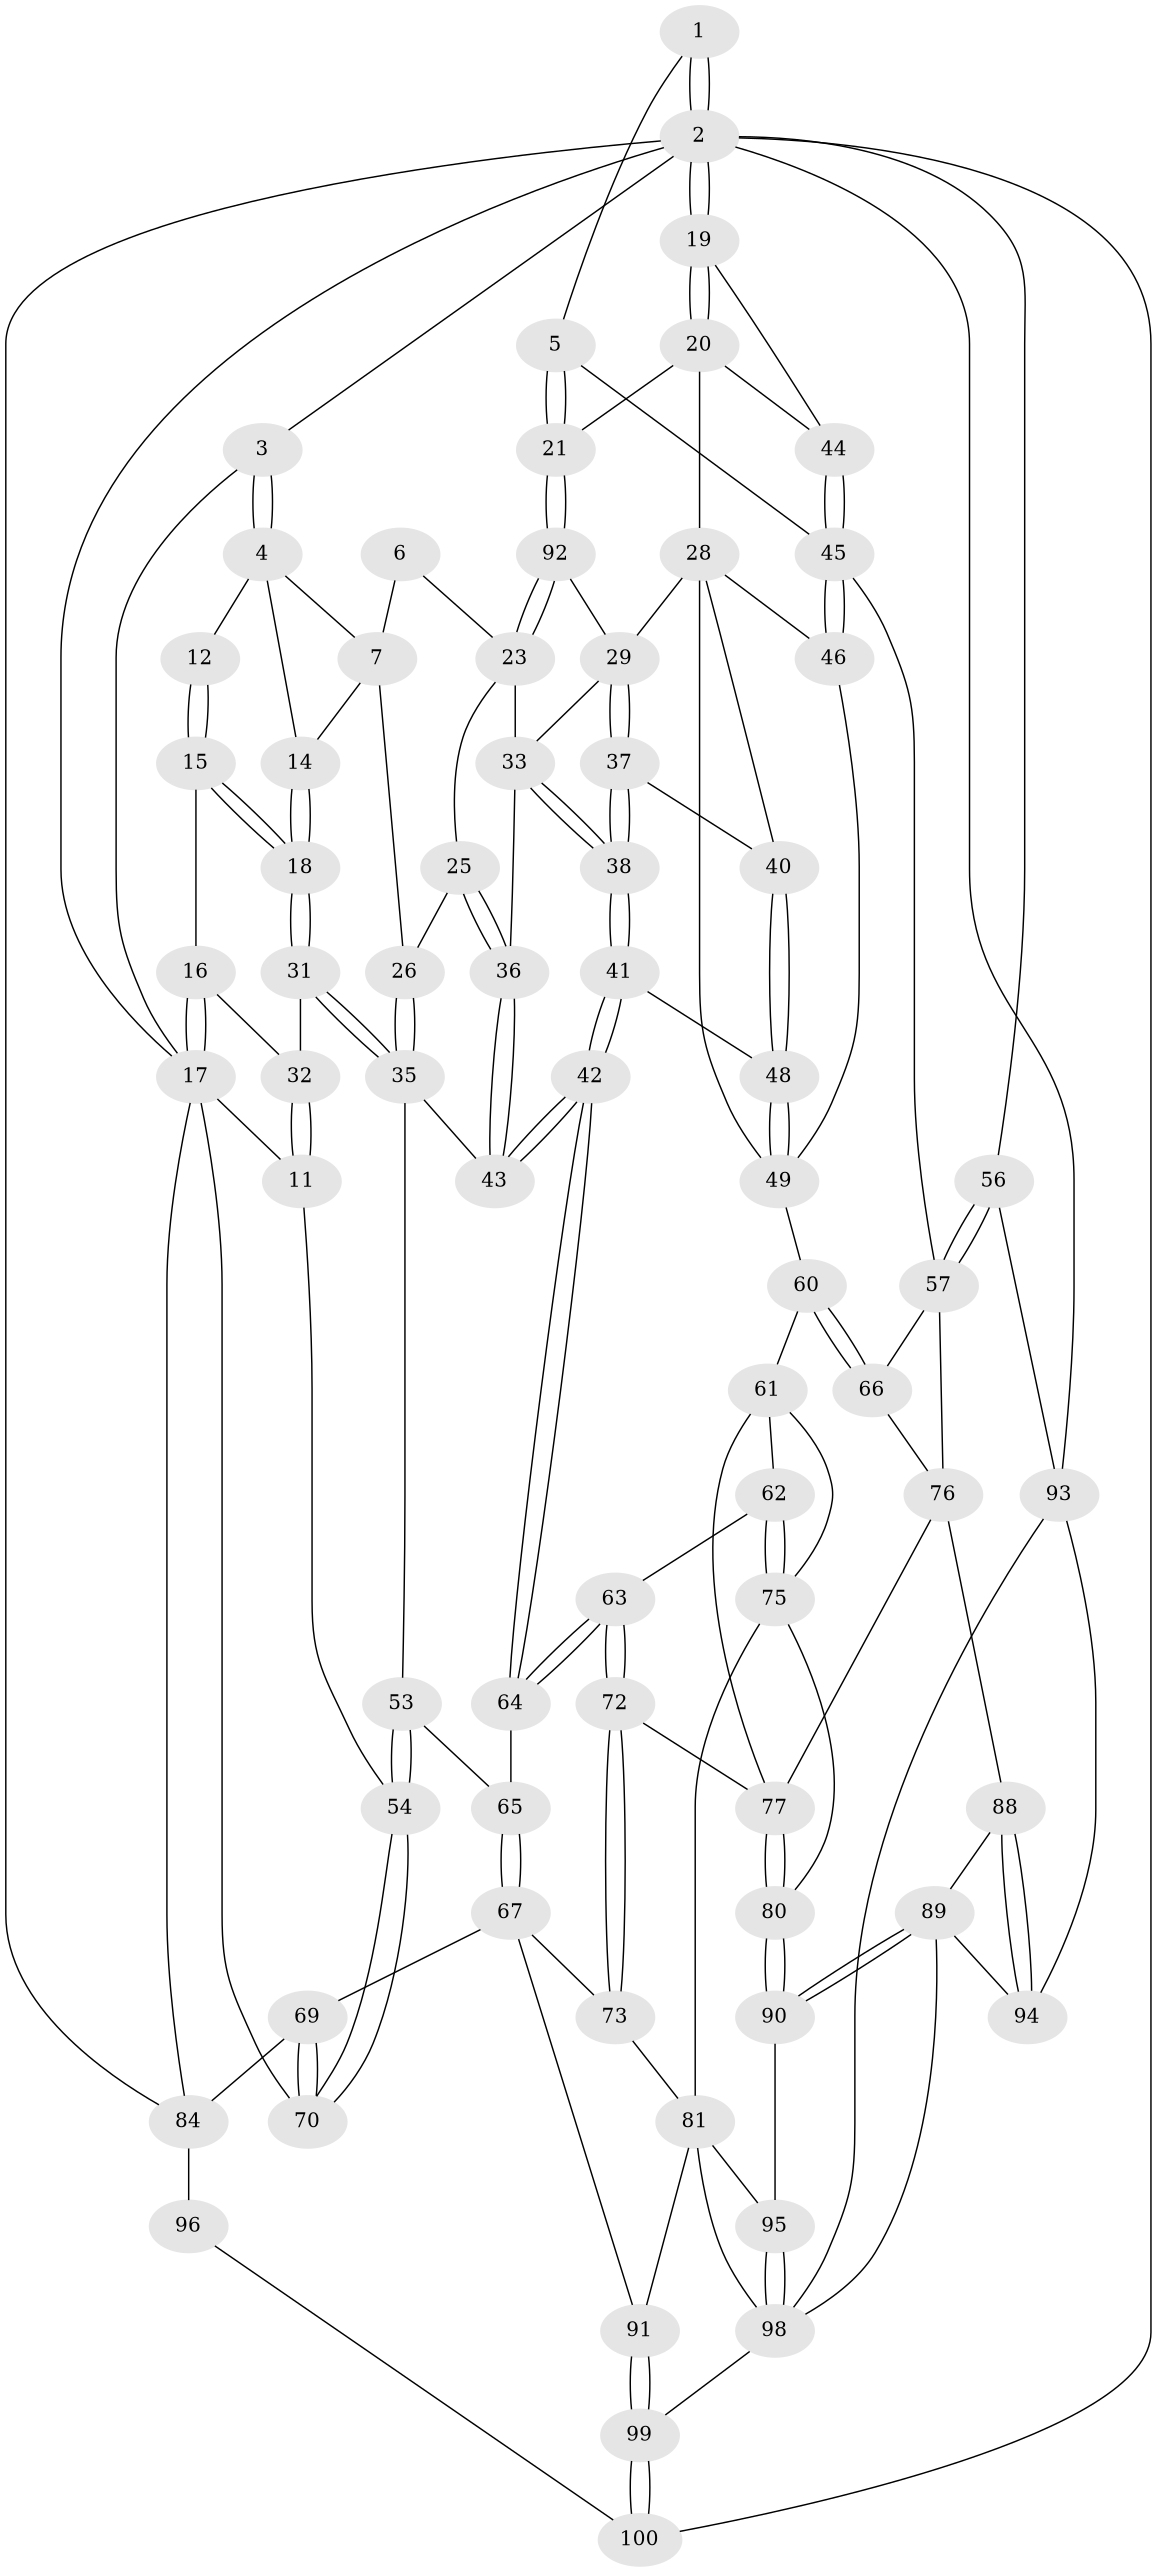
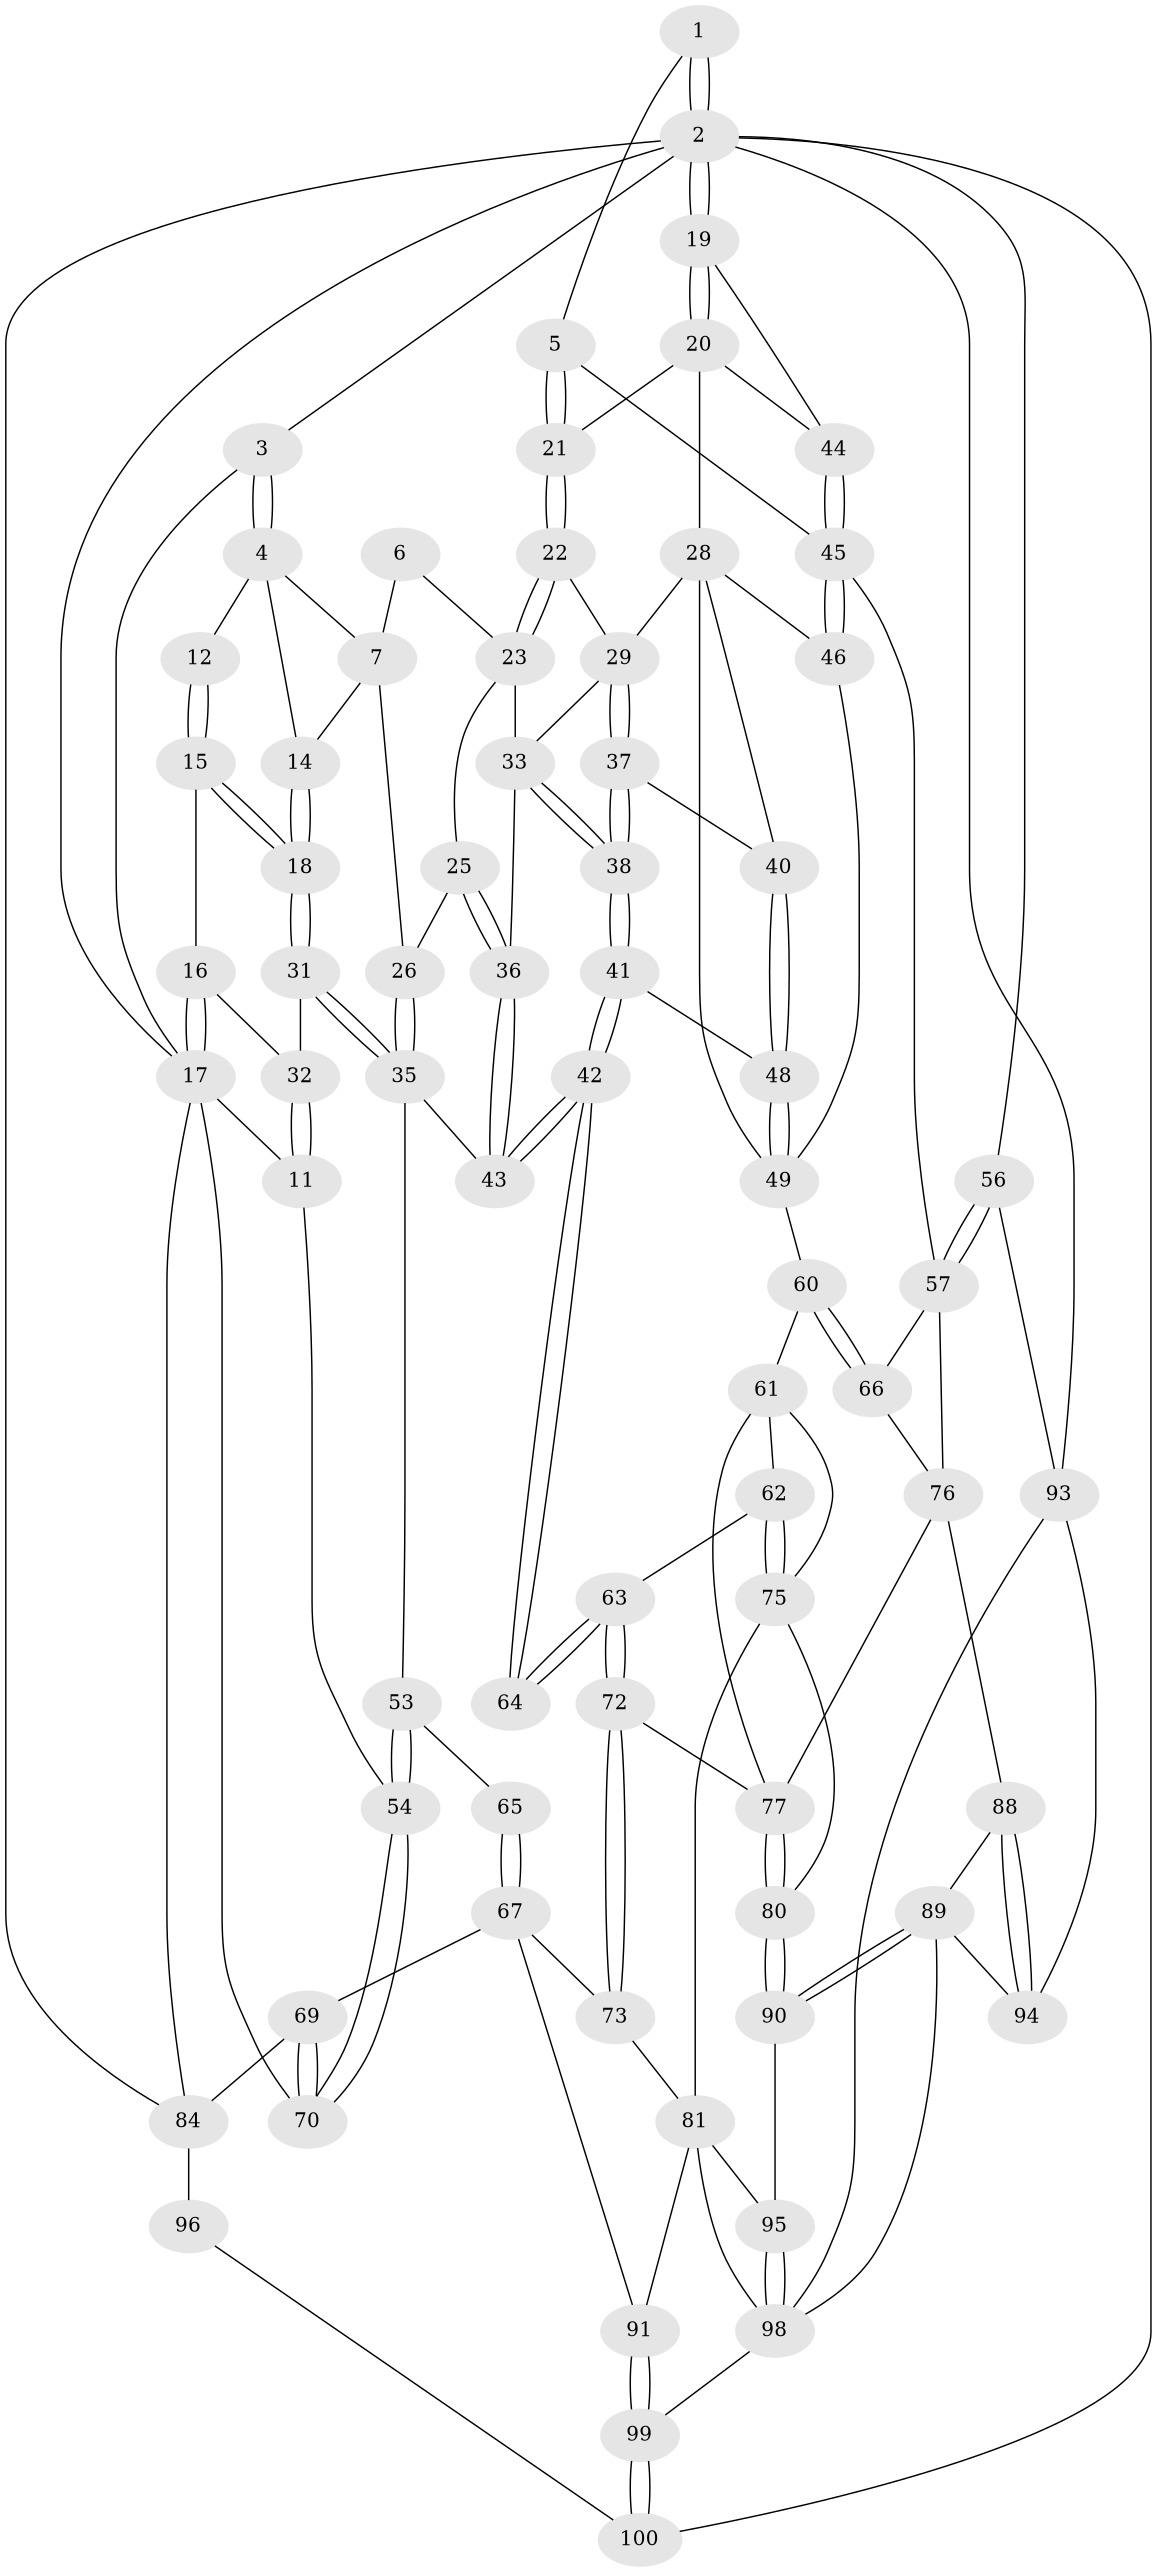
(556, 554) -> (556, 554)
(511, 1756) -> none
